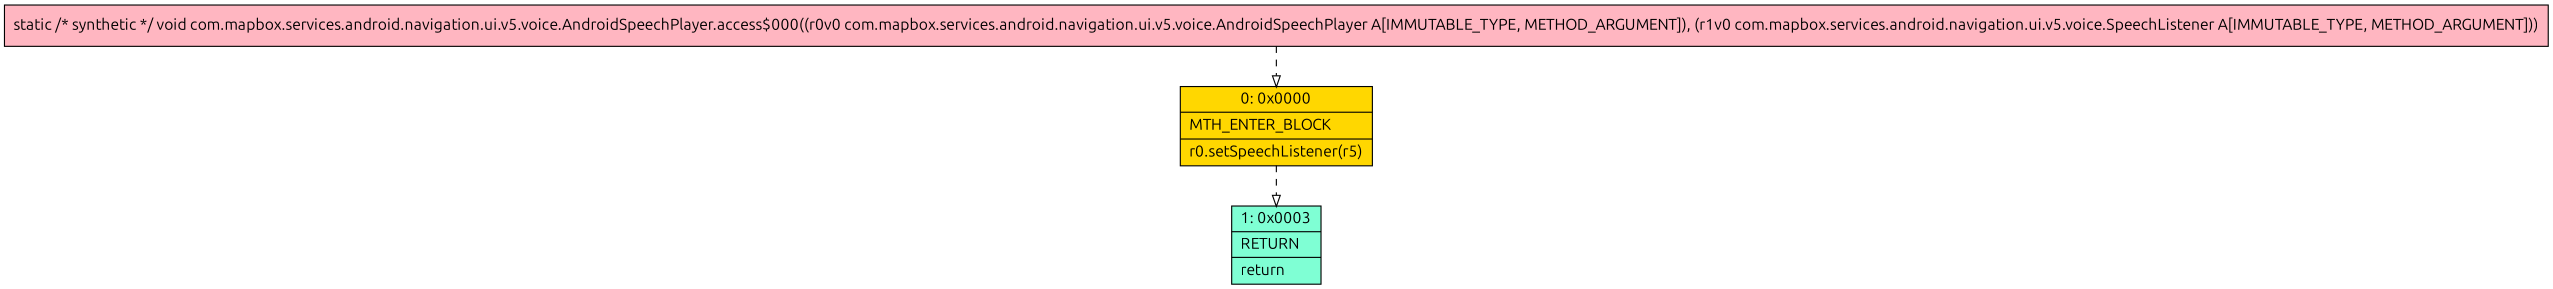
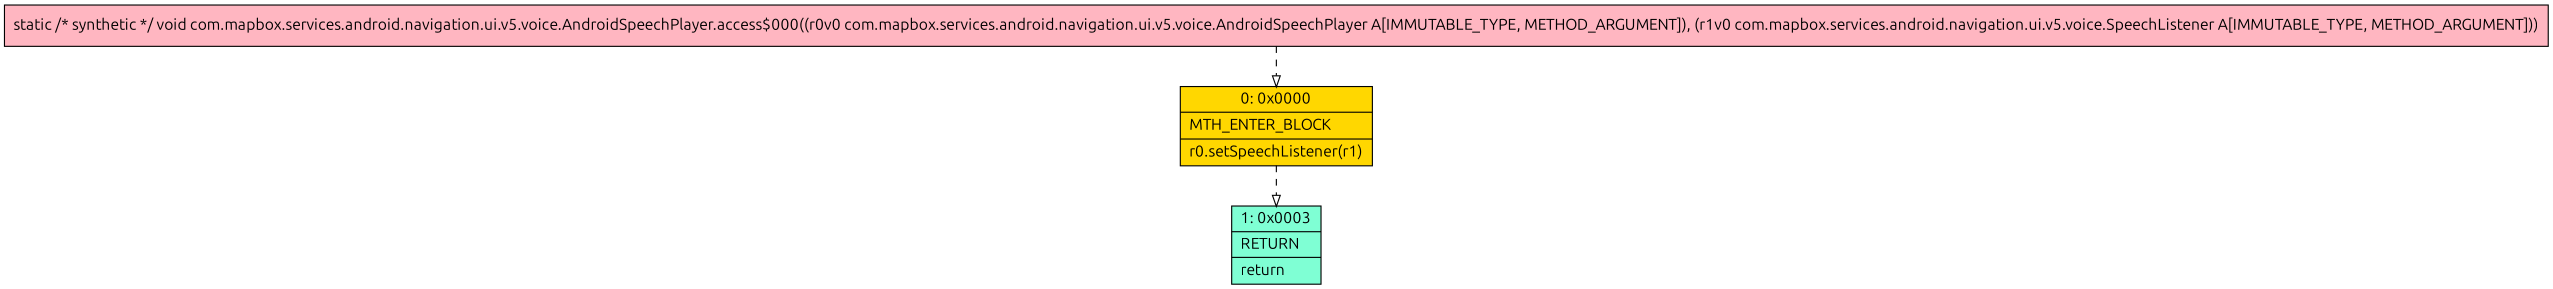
(1276, 152) -> (1276, 152)
